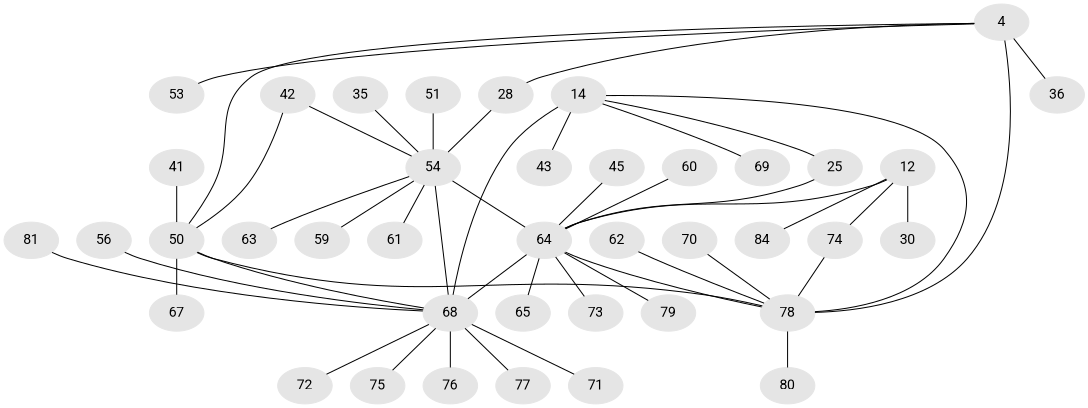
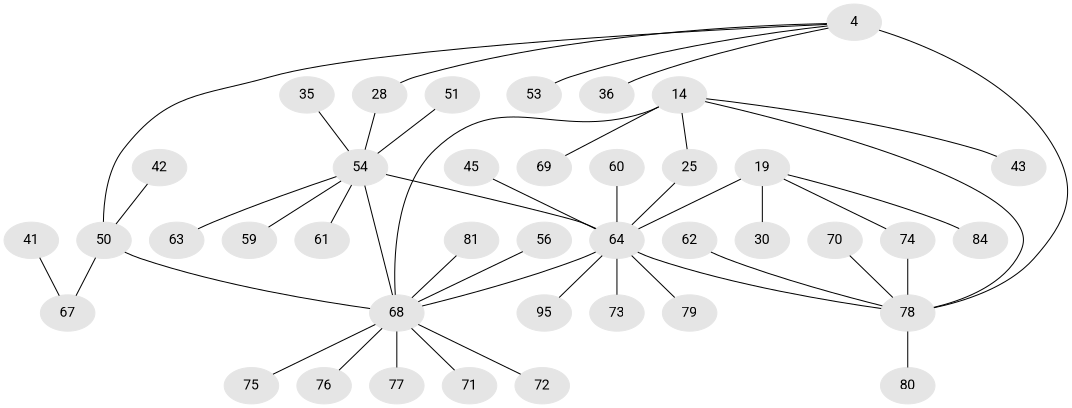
(360, 131) -> none
(908, 168) -> (762, 168)
(177, 204) -> (50, 277)
(464, 286) -> none
(523, 313) -> (544, 313)
